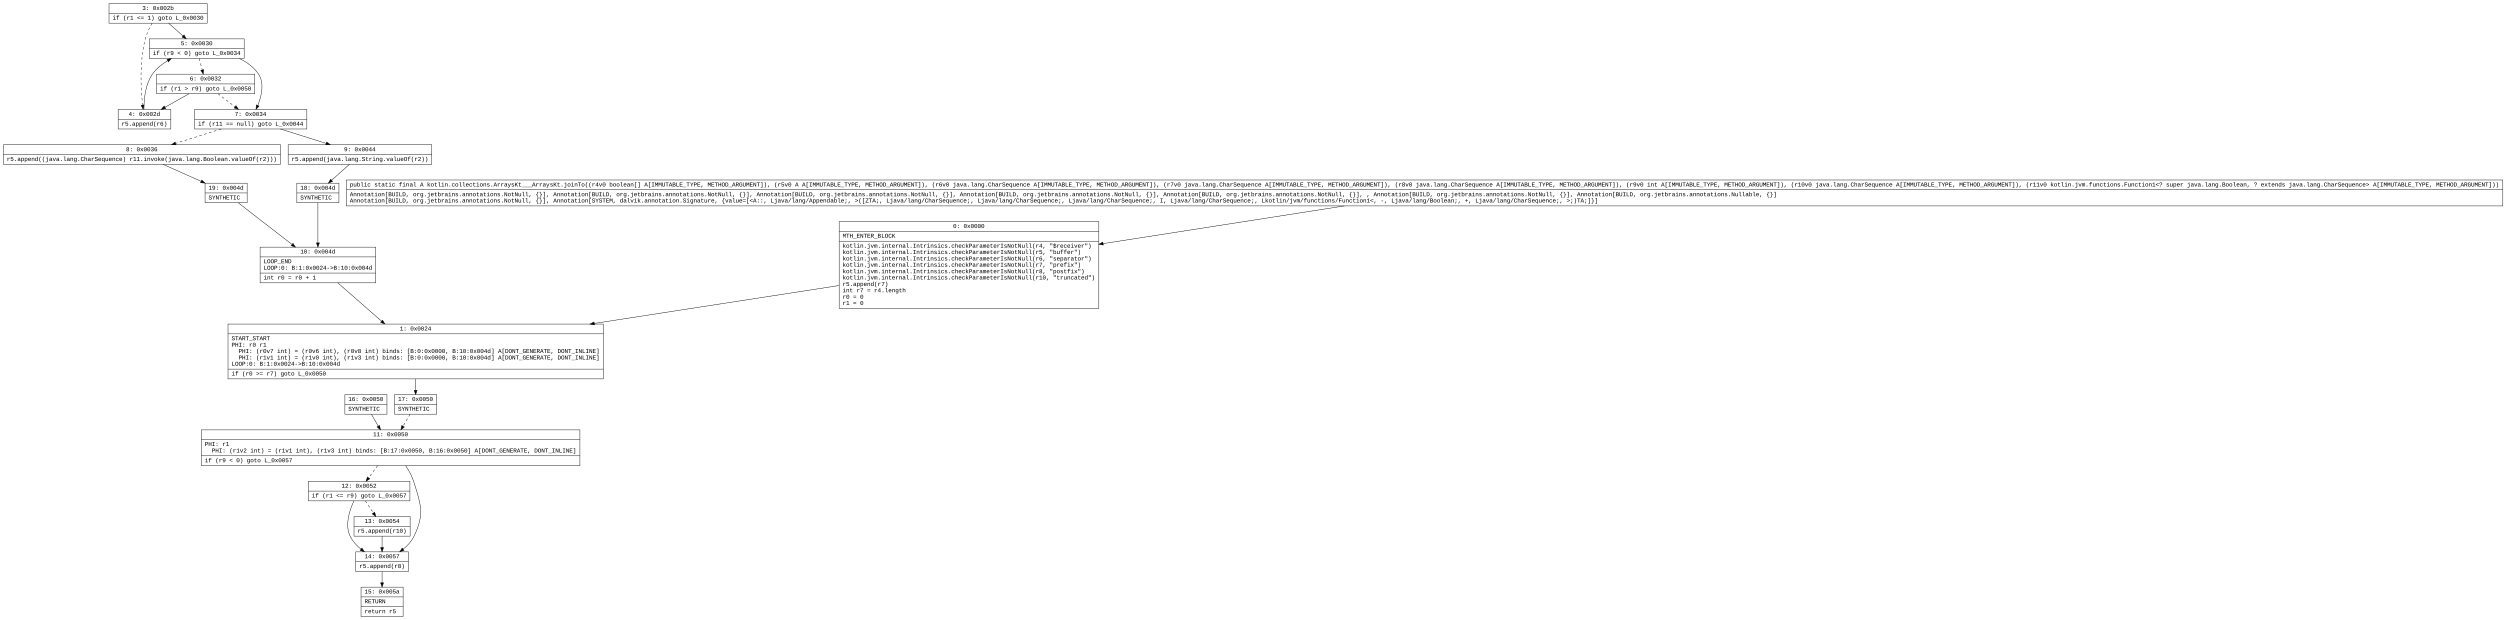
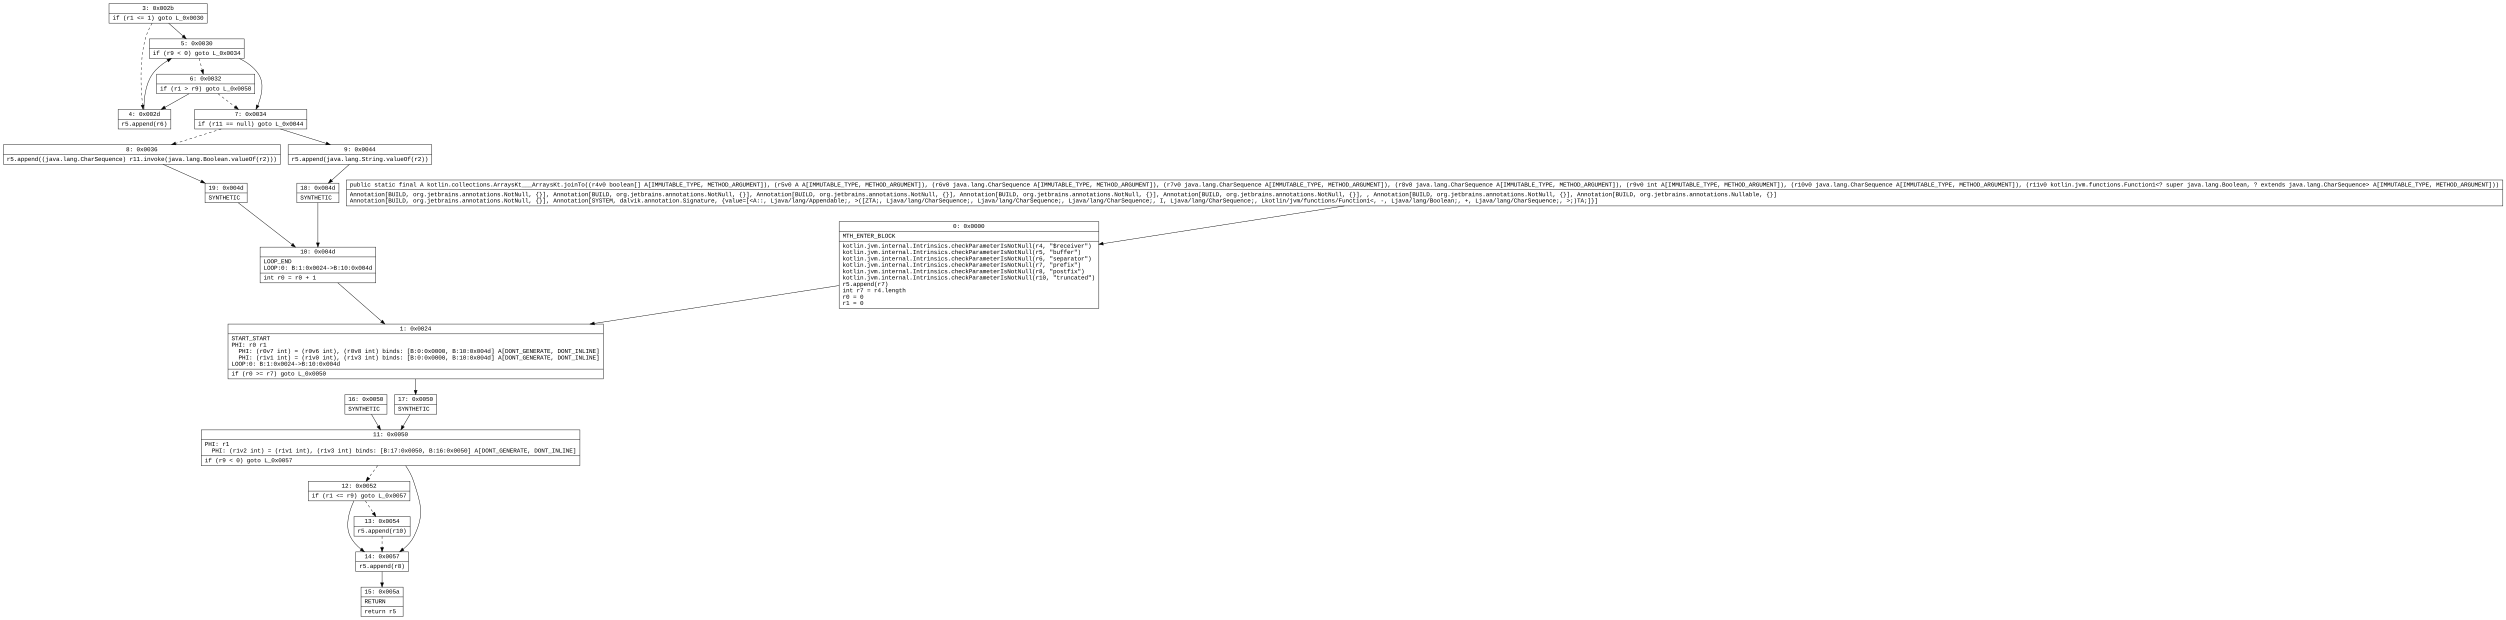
(407, 420) -> (407, 420)
(382, 542) -> (382, 542)
